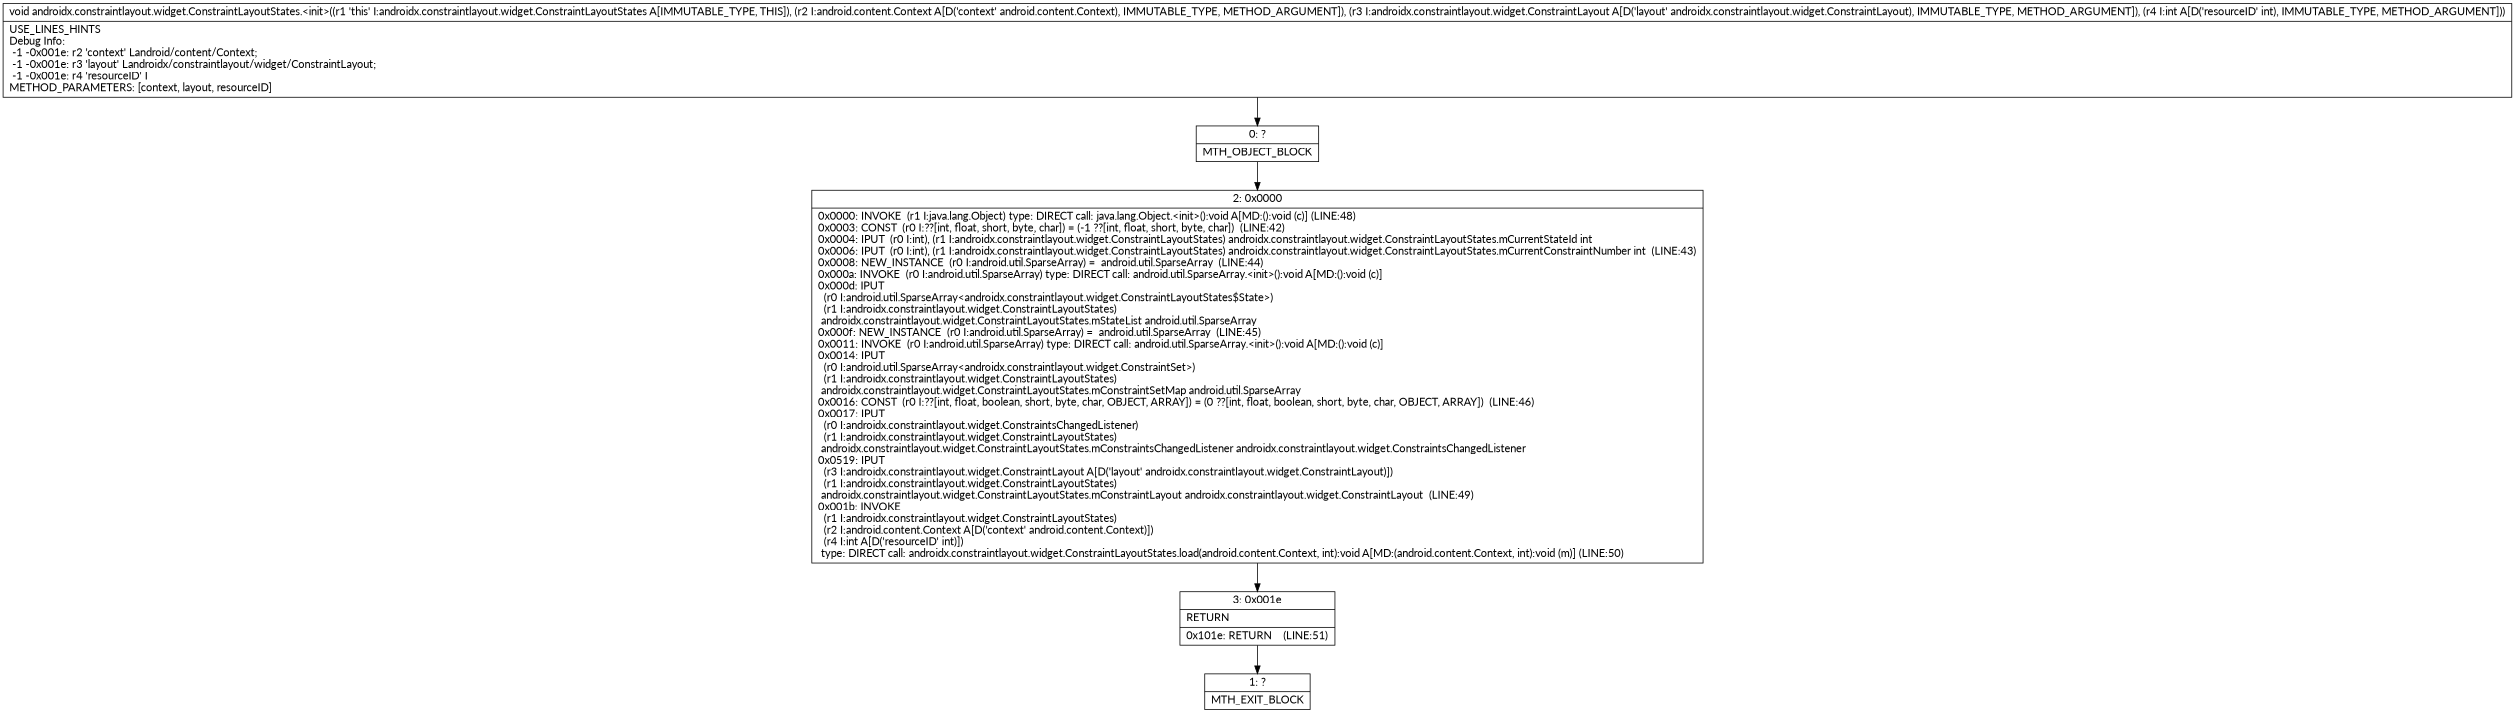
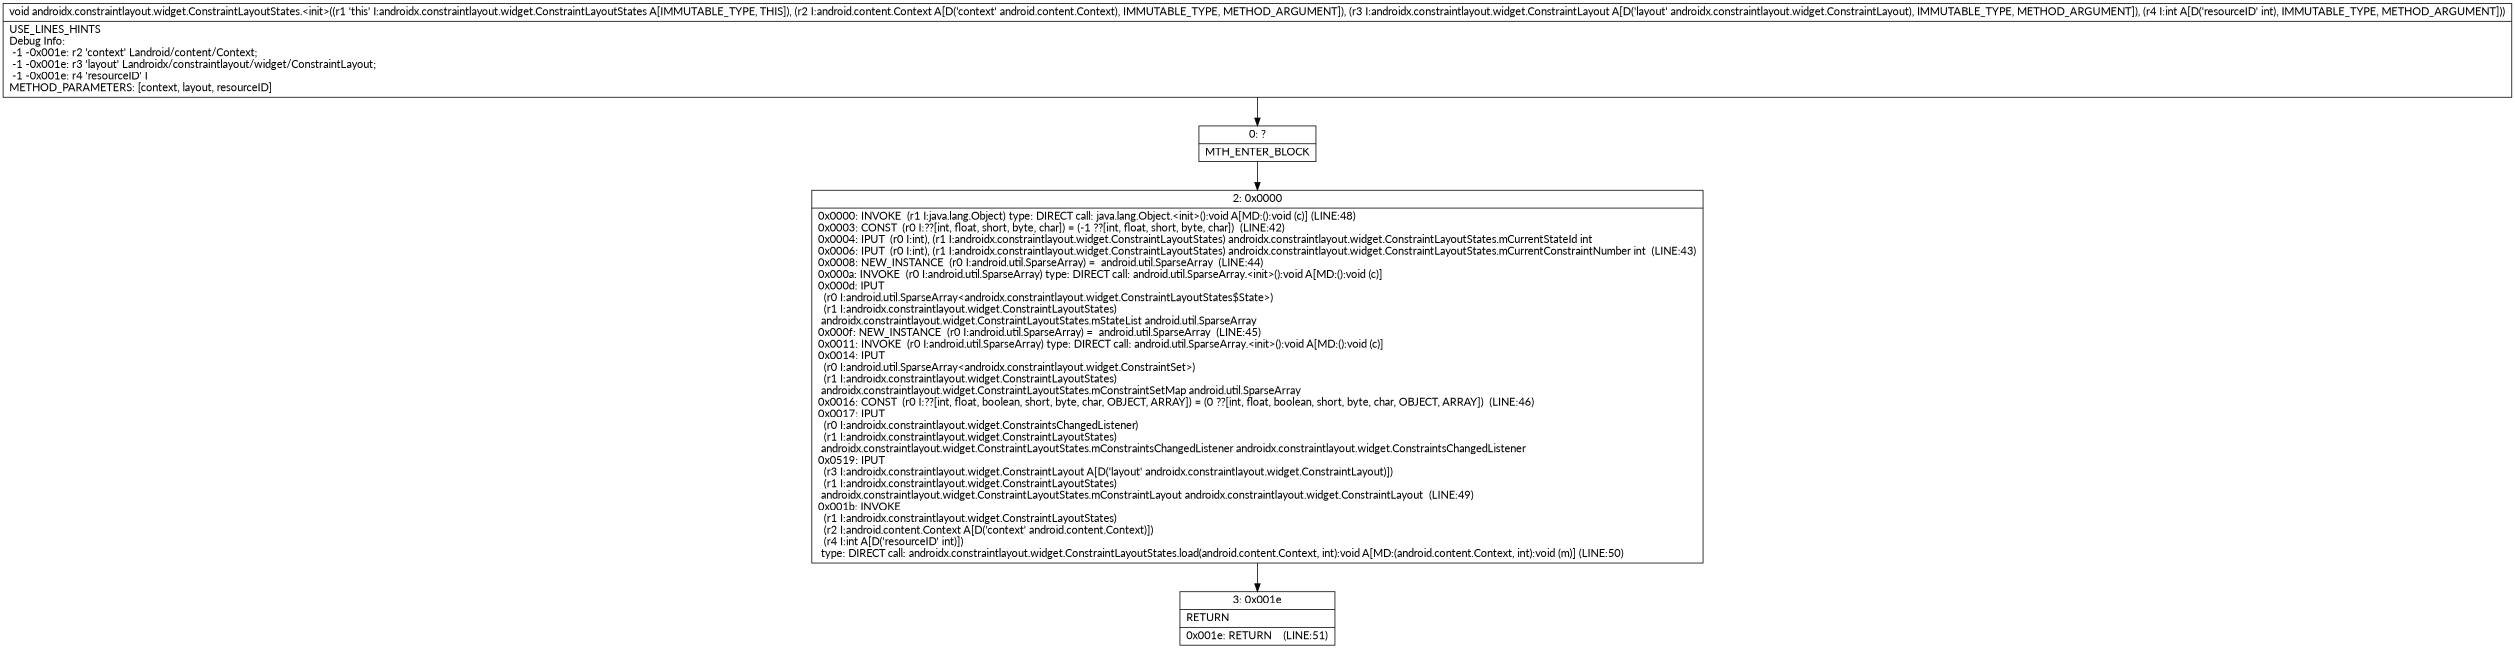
(1257, 152) -> (1257, 152)
(1257, 636) -> (1257, 636)
(1257, 692) -> none
